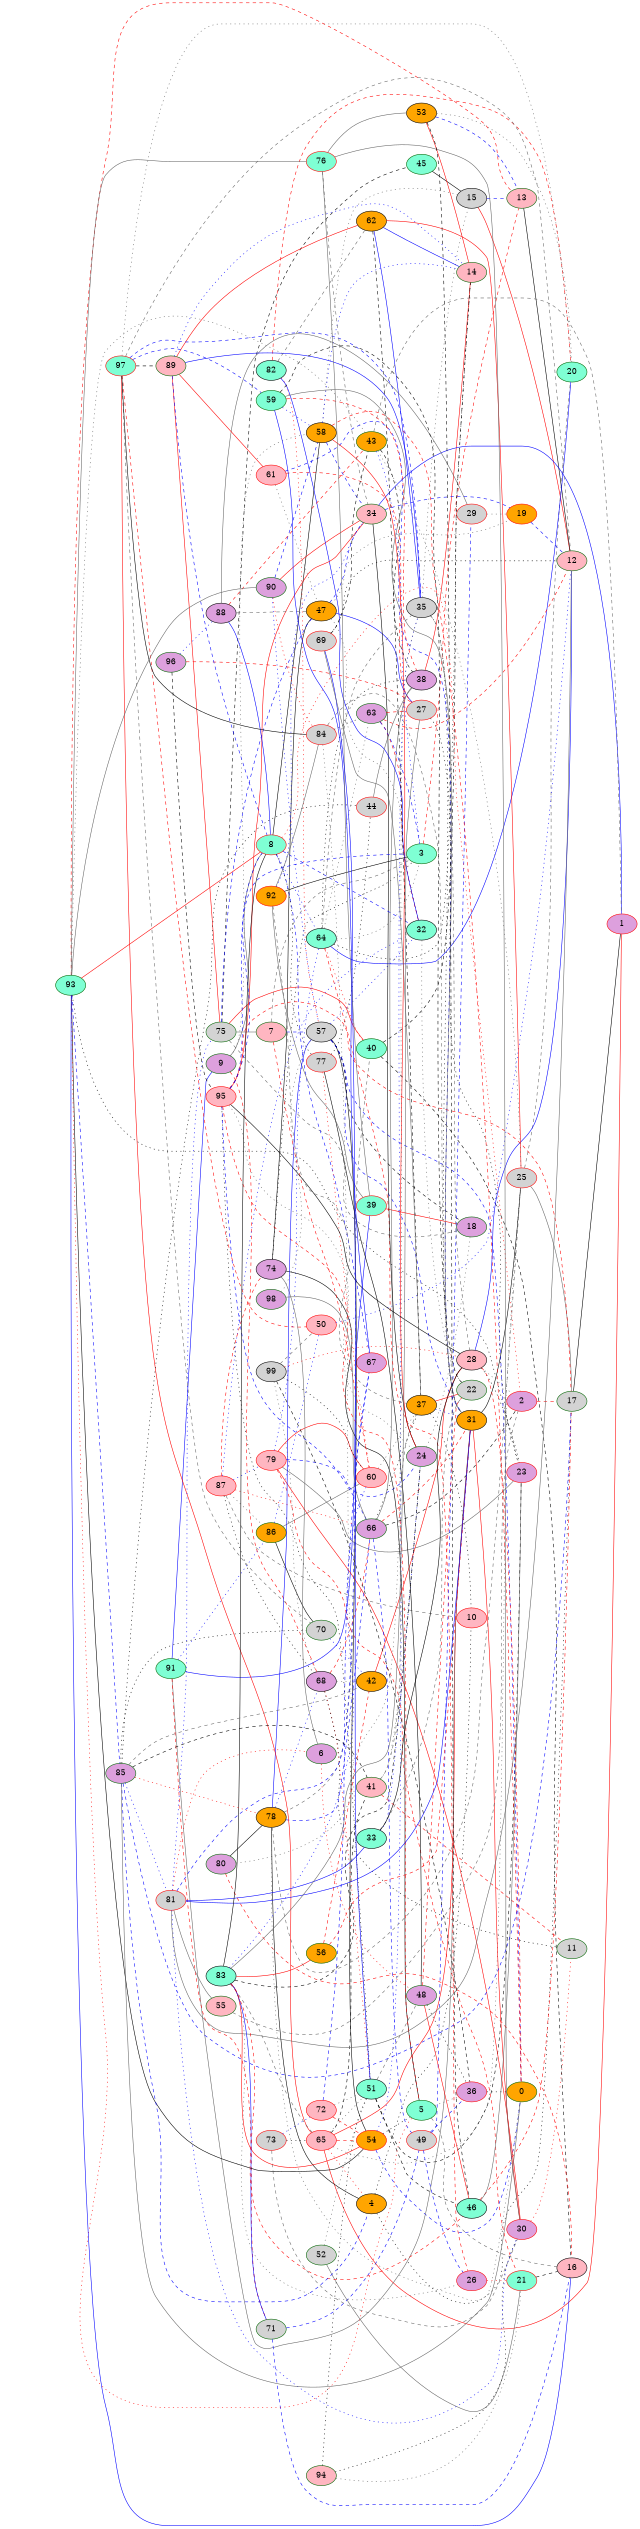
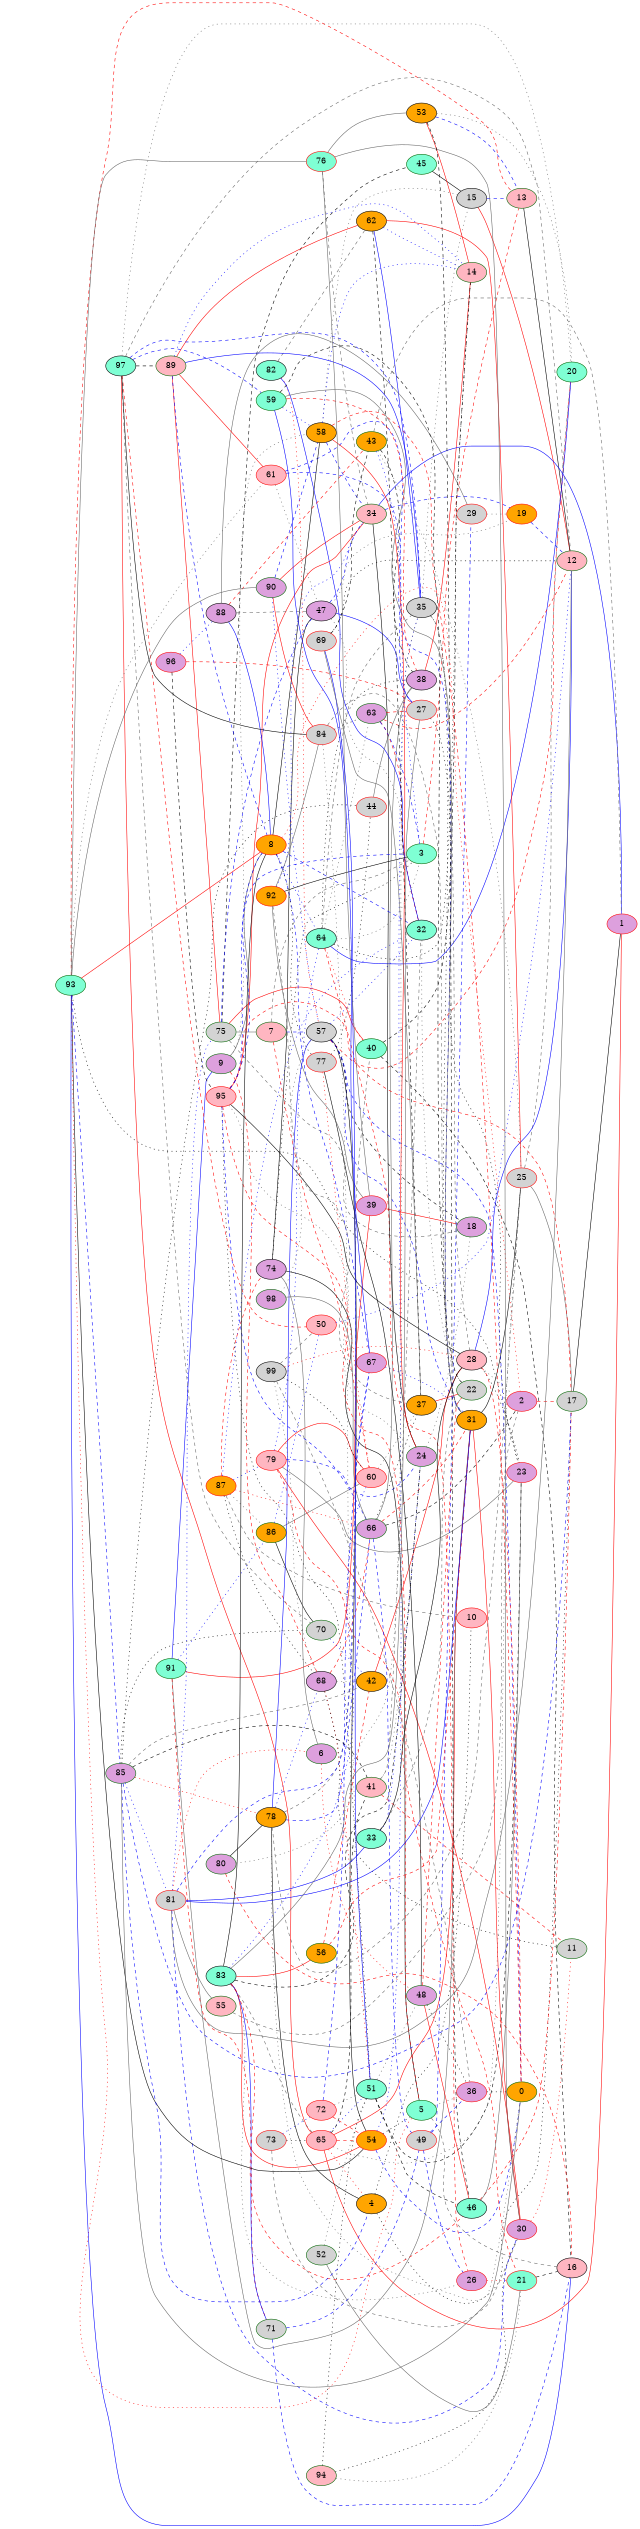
(419, 96) -> (543, 783)
(421, 247) -> (421, 247)
(121, 366) -> (121, 366)
(377, 491) -> (377, 491)
(88, 507) -> (111, 707)
(321, 611) -> (321, 611)
(286, 661) -> (286, 661)
(171, 662) -> (171, 662)
(271, 845) -> (271, 845)
(371, 1206) -> (371, 1206)
(448, 1413) -> (427, 1385)
(221, 1486) -> (221, 1486)
(460, 1498) -> none
(400, 1597) -> (410, 1255)
(327, 1653) -> (327, 1653)
(411, 1759) -> (411, 1759)
(403, 2029) -> (403, 2029)
(346, 2115) -> (346, 2115)
(245, 2334) -> (245, 2334)
